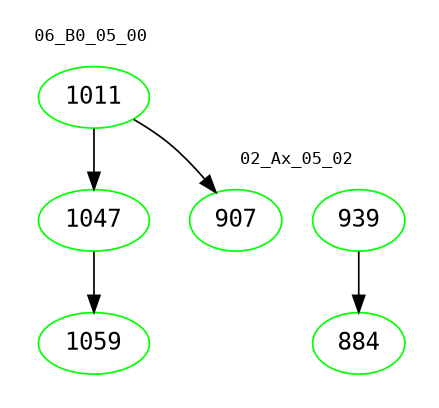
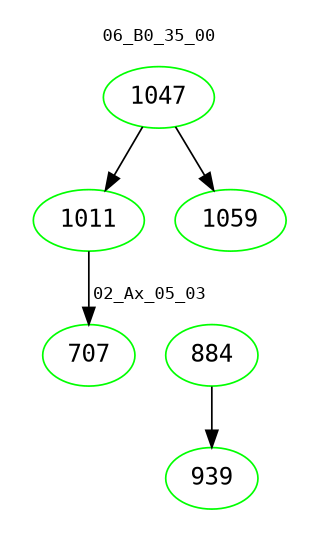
(91, 37) -> (160, 37)
(94, 150) -> (128, 151)
(297, 160) -> (150, 295)
(236, 220) -> (89, 355)
(359, 273) -> (212, 408)
